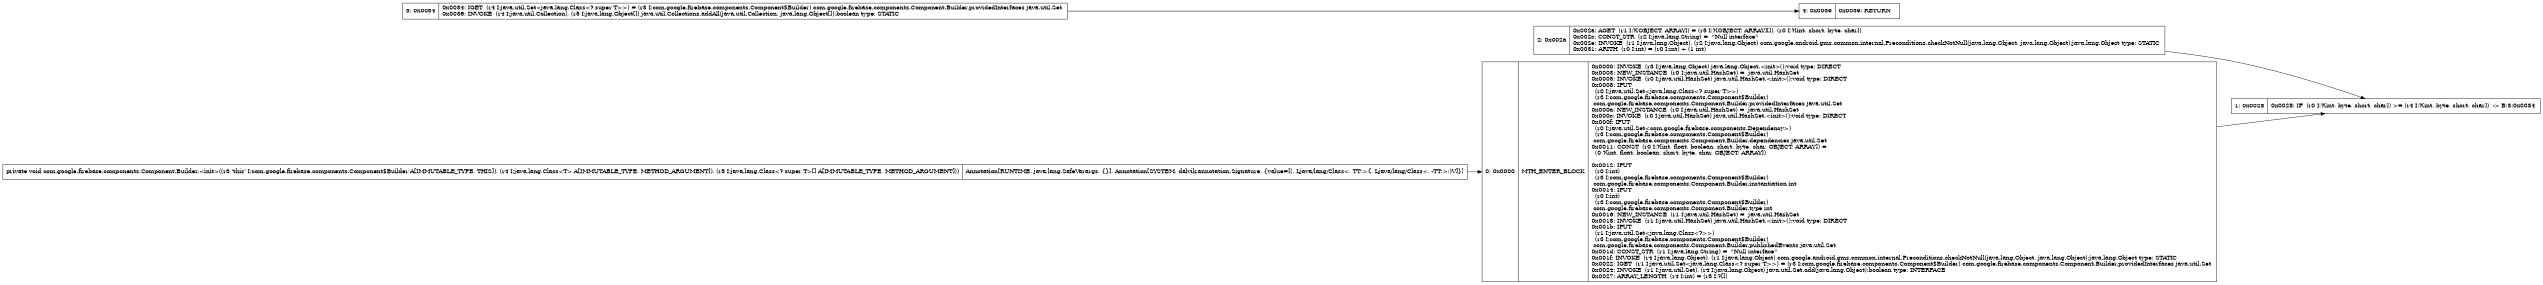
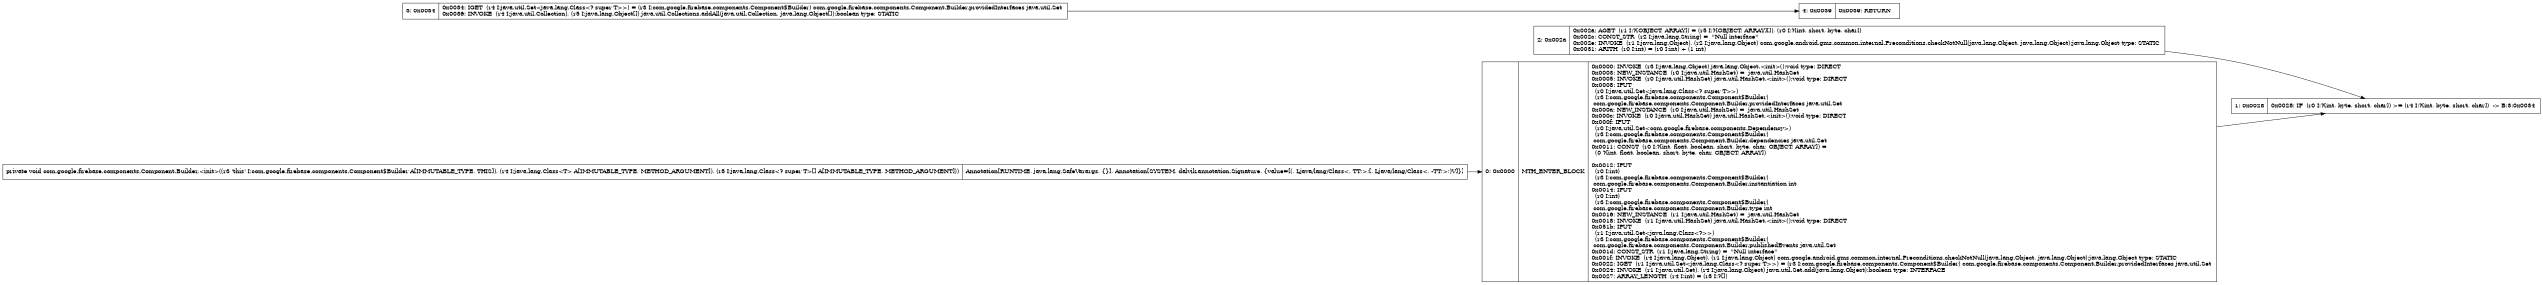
(1613, 227) -> (1613, 227)
